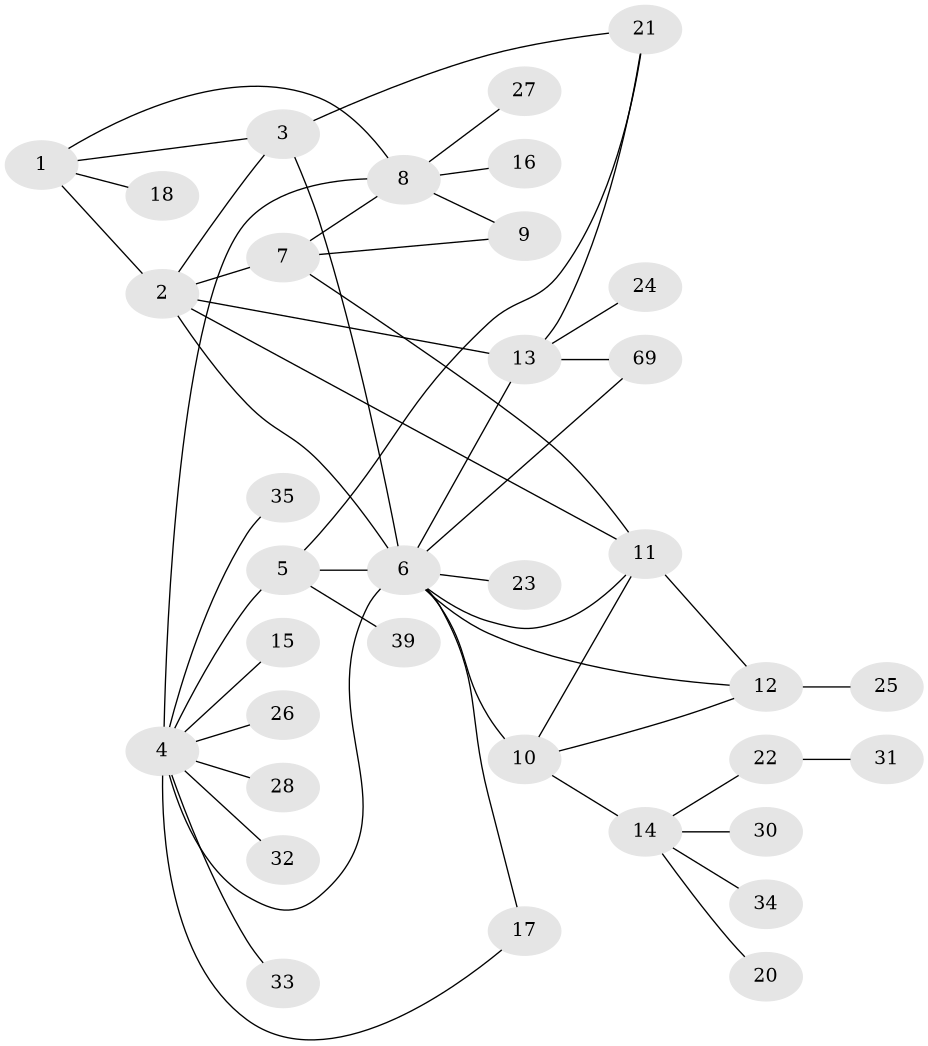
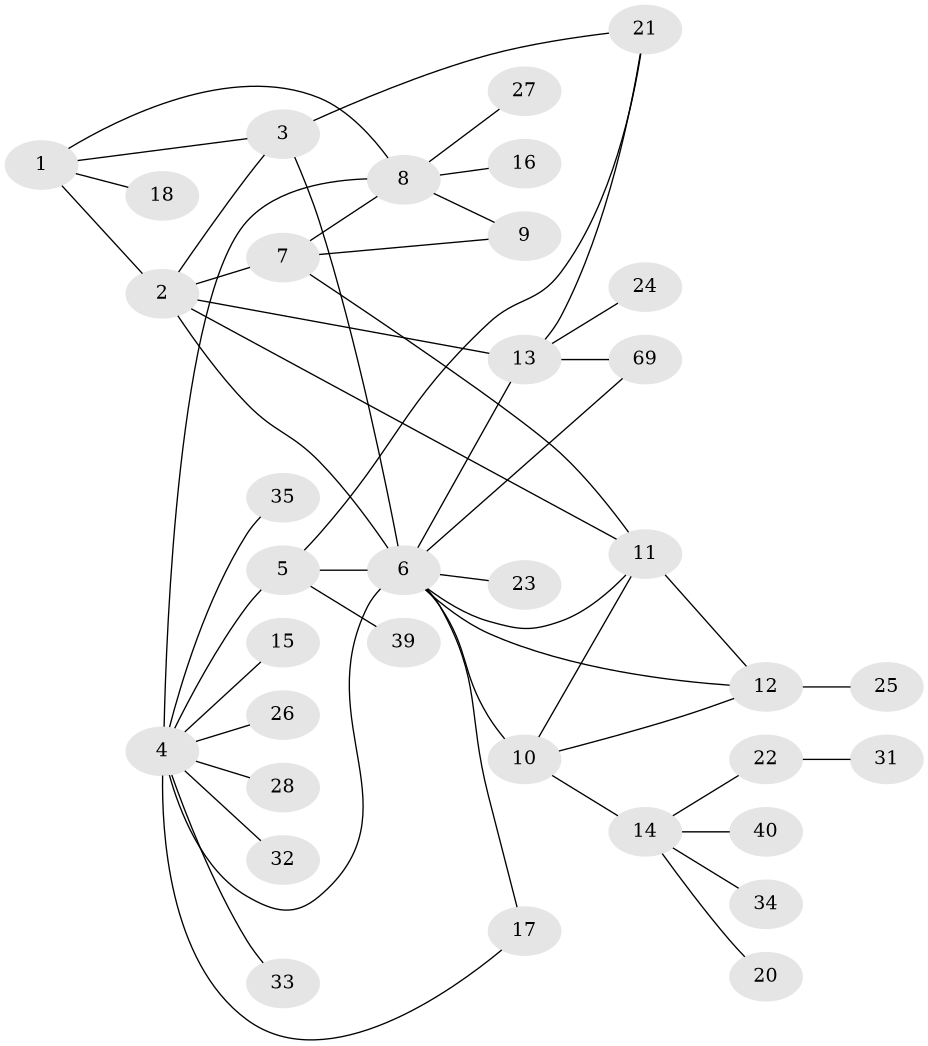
(766, 832) -> (766, 832)
